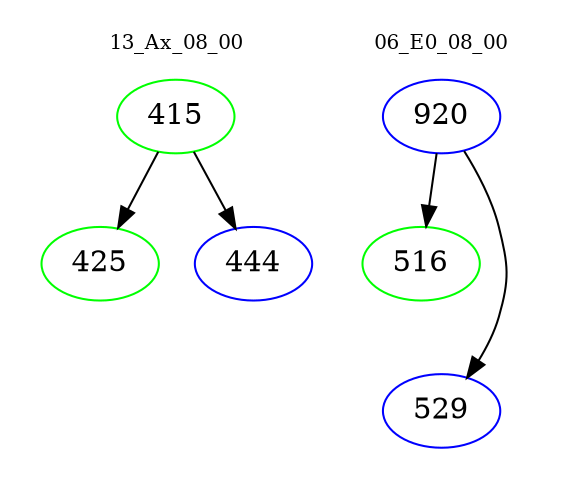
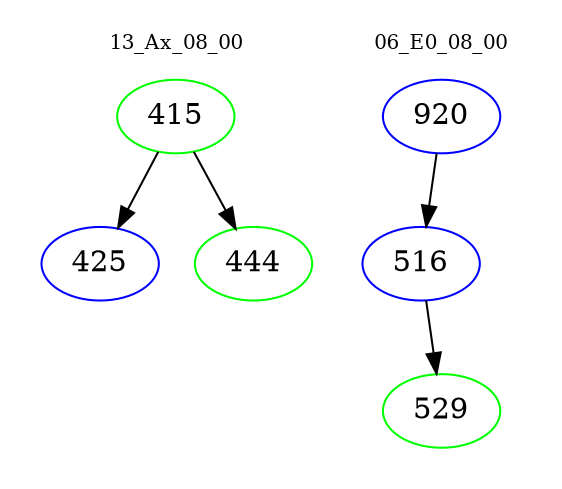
(505, 254) -> (430, 327)
(100, 264) -> (100, 264)
(254, 264) -> (254, 264)
(421, 264) -> (421, 264)
(442, 411) -> (442, 411)
